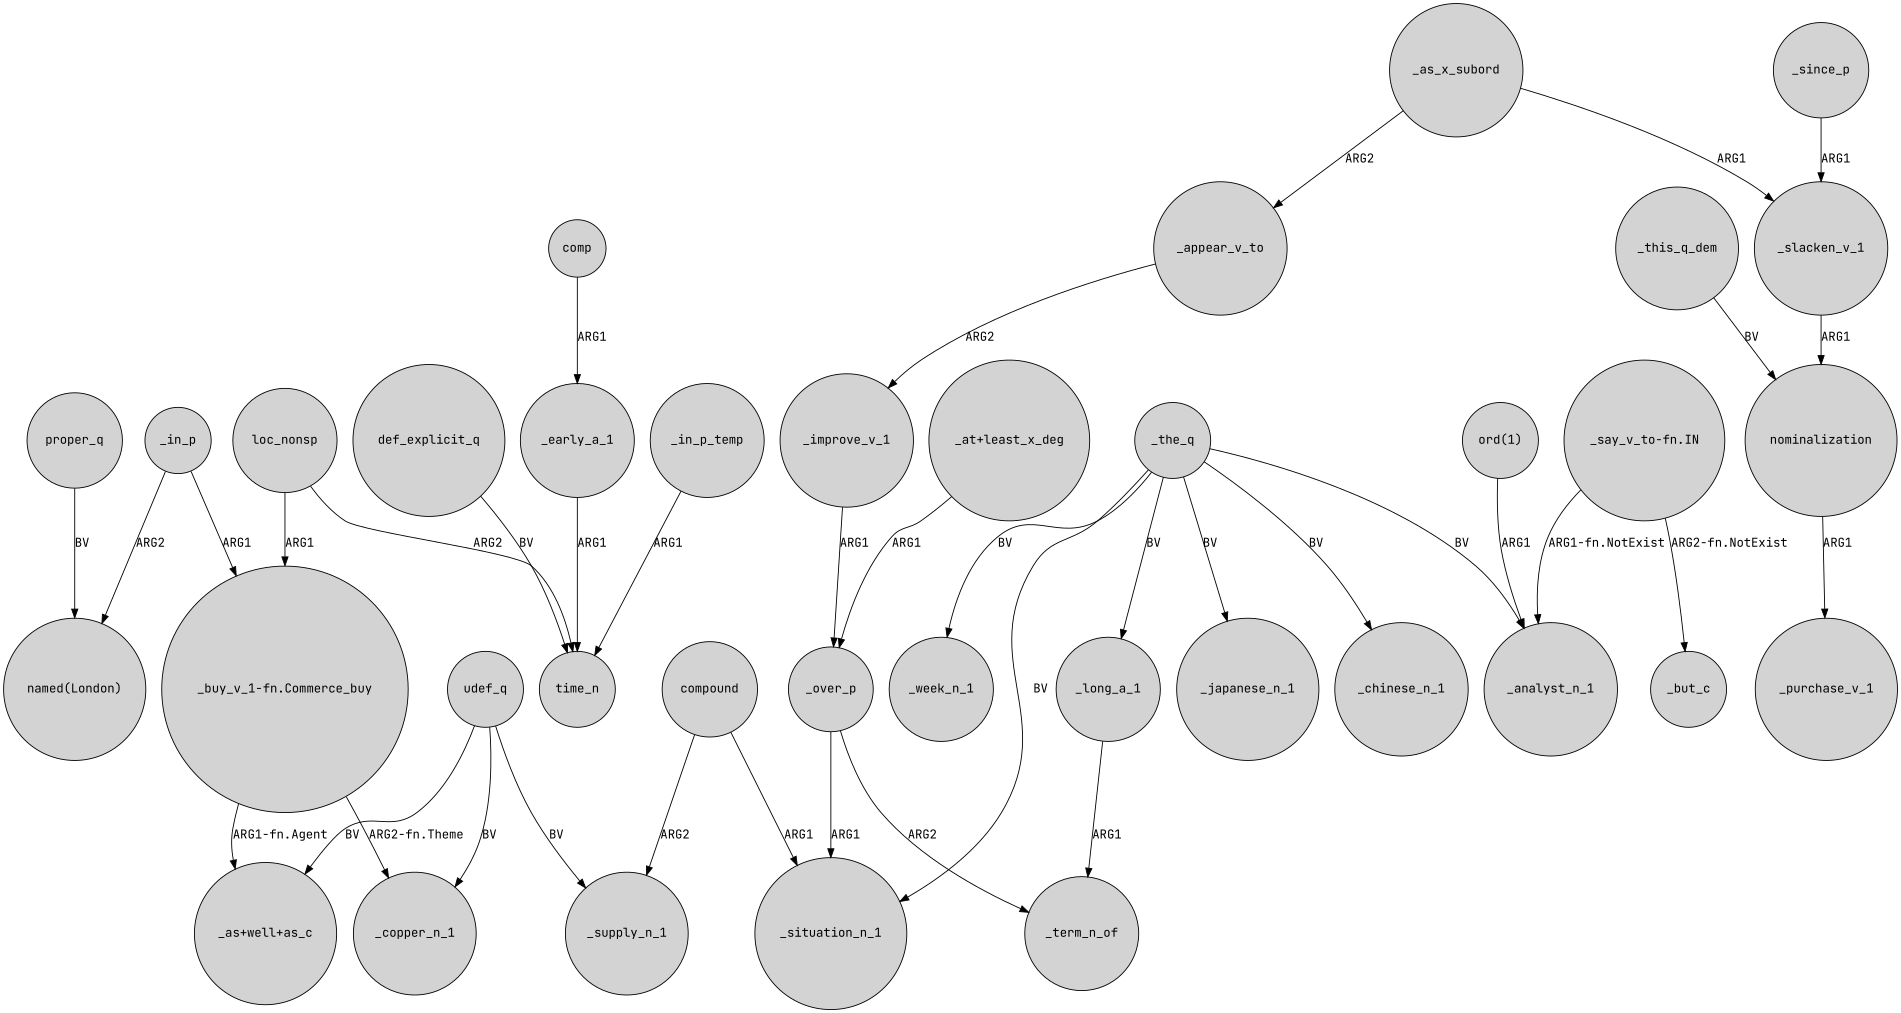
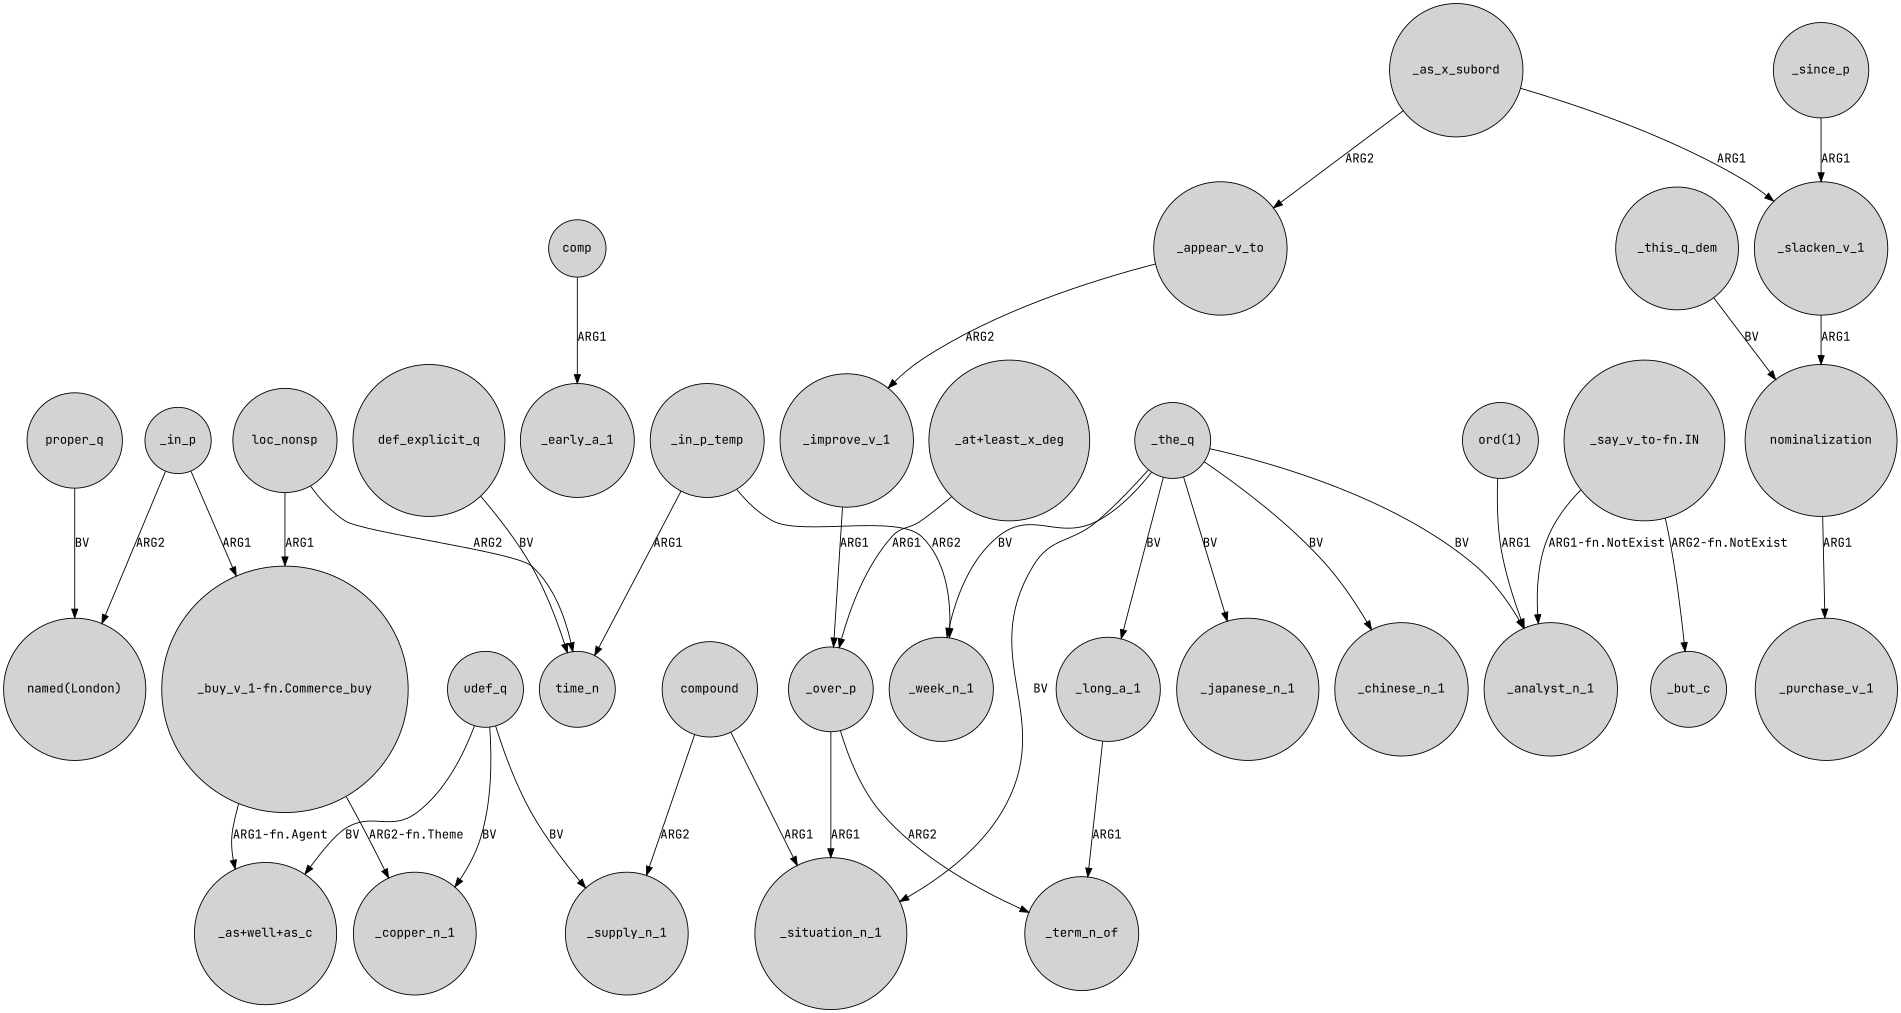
none -> (873, 526)
(577, 570) -> none
